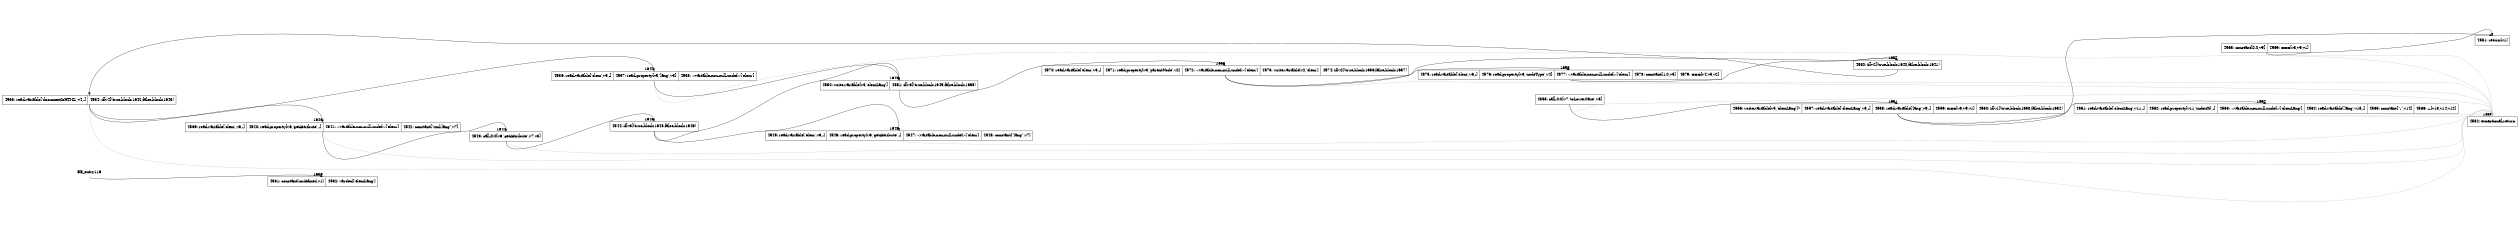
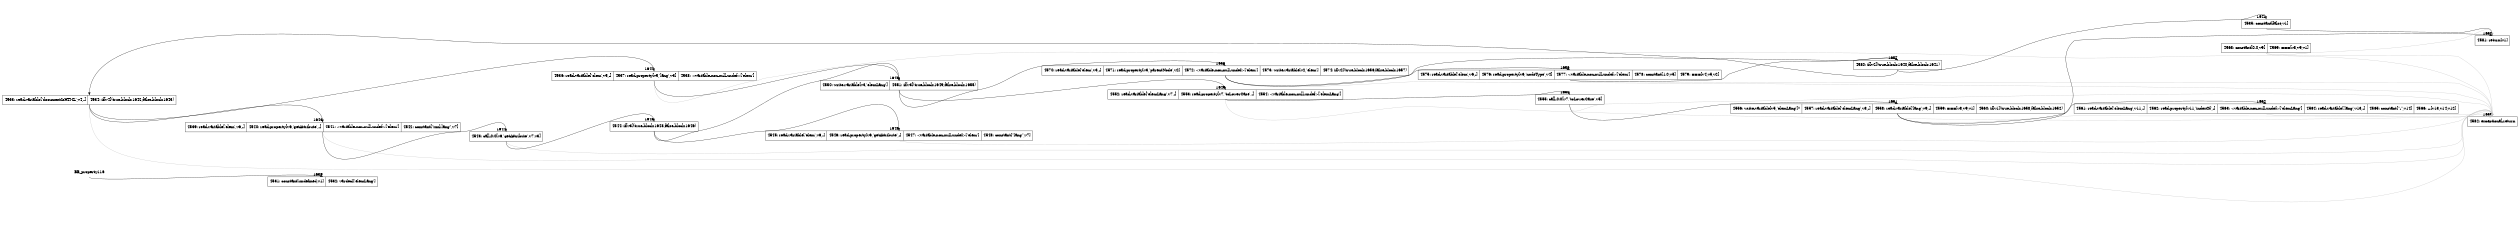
none -> (2266, 24)
(2381, 49) -> (2381, 49)
none -> (1225, 95)
(89, 172) -> (89, 172)
